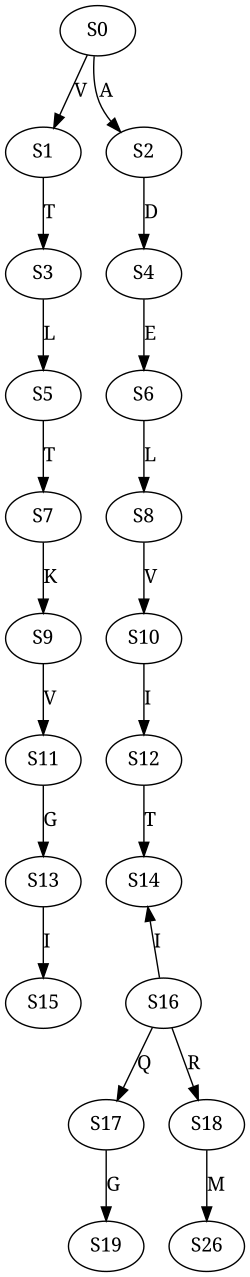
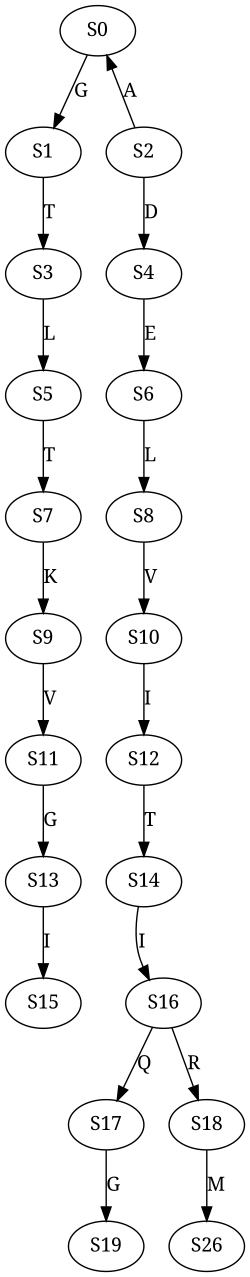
(96, 91) -> (123, 98)
(81, 92) -> (81, 92)
(155, 949) -> (136, 937)
